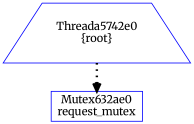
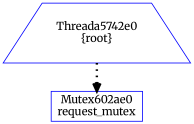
(97, 106) -> (97, 106)
